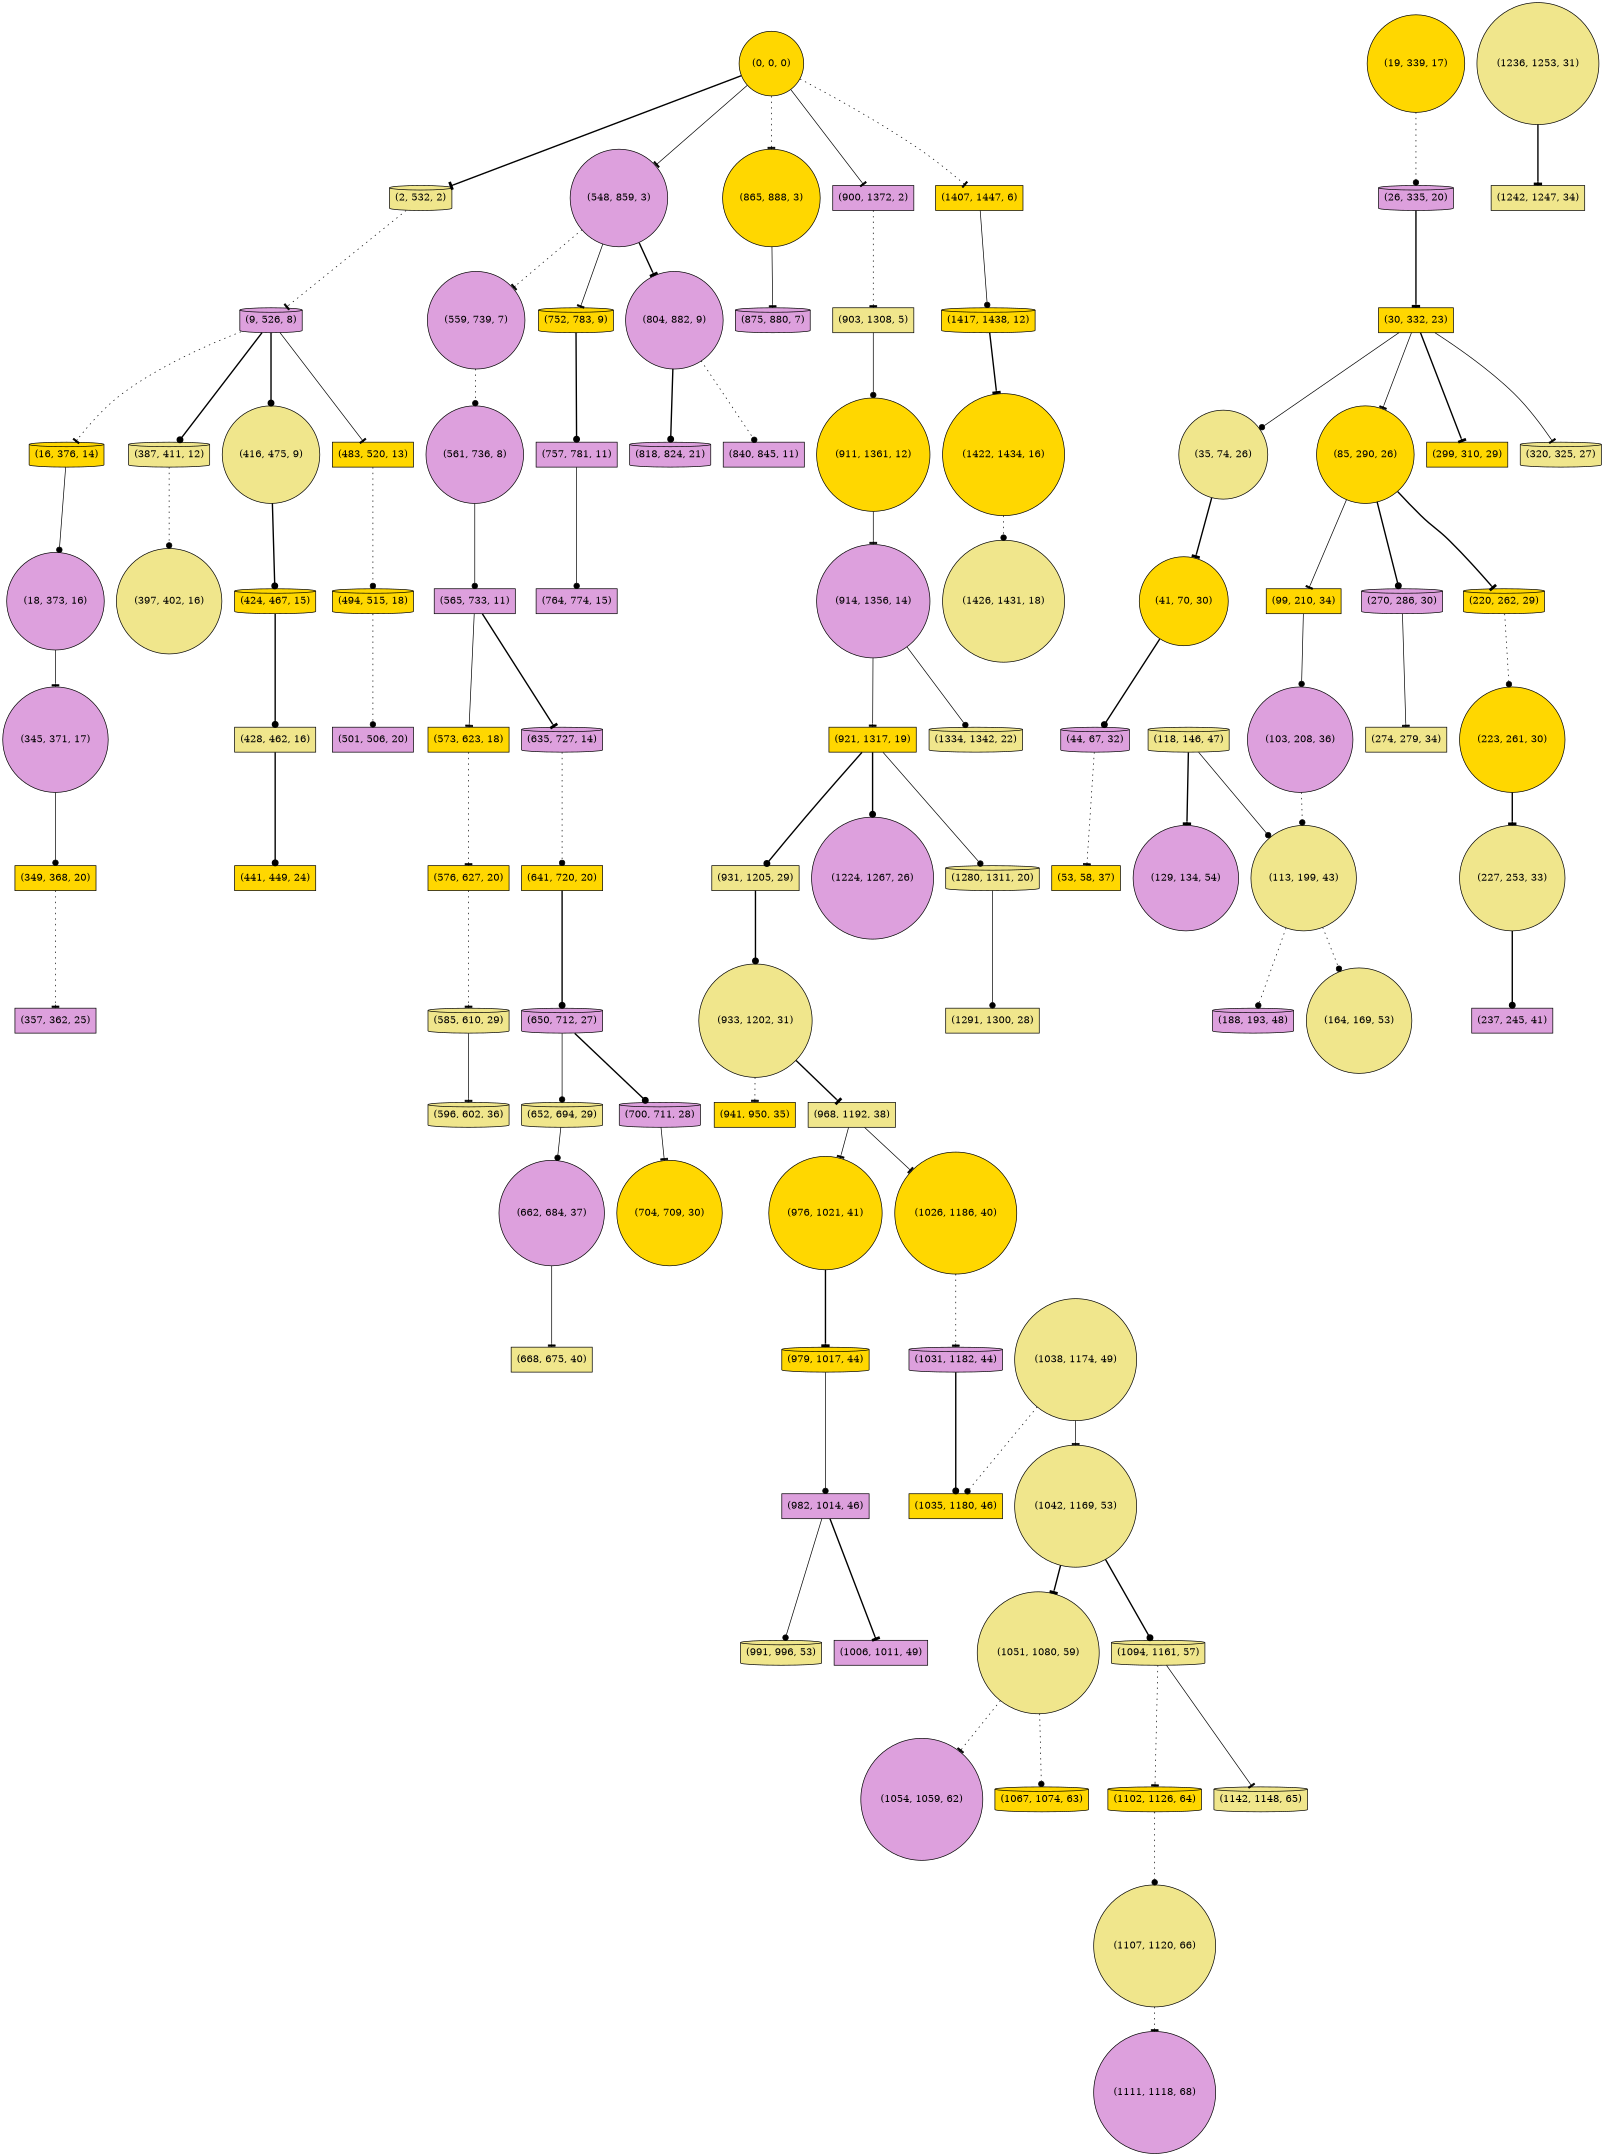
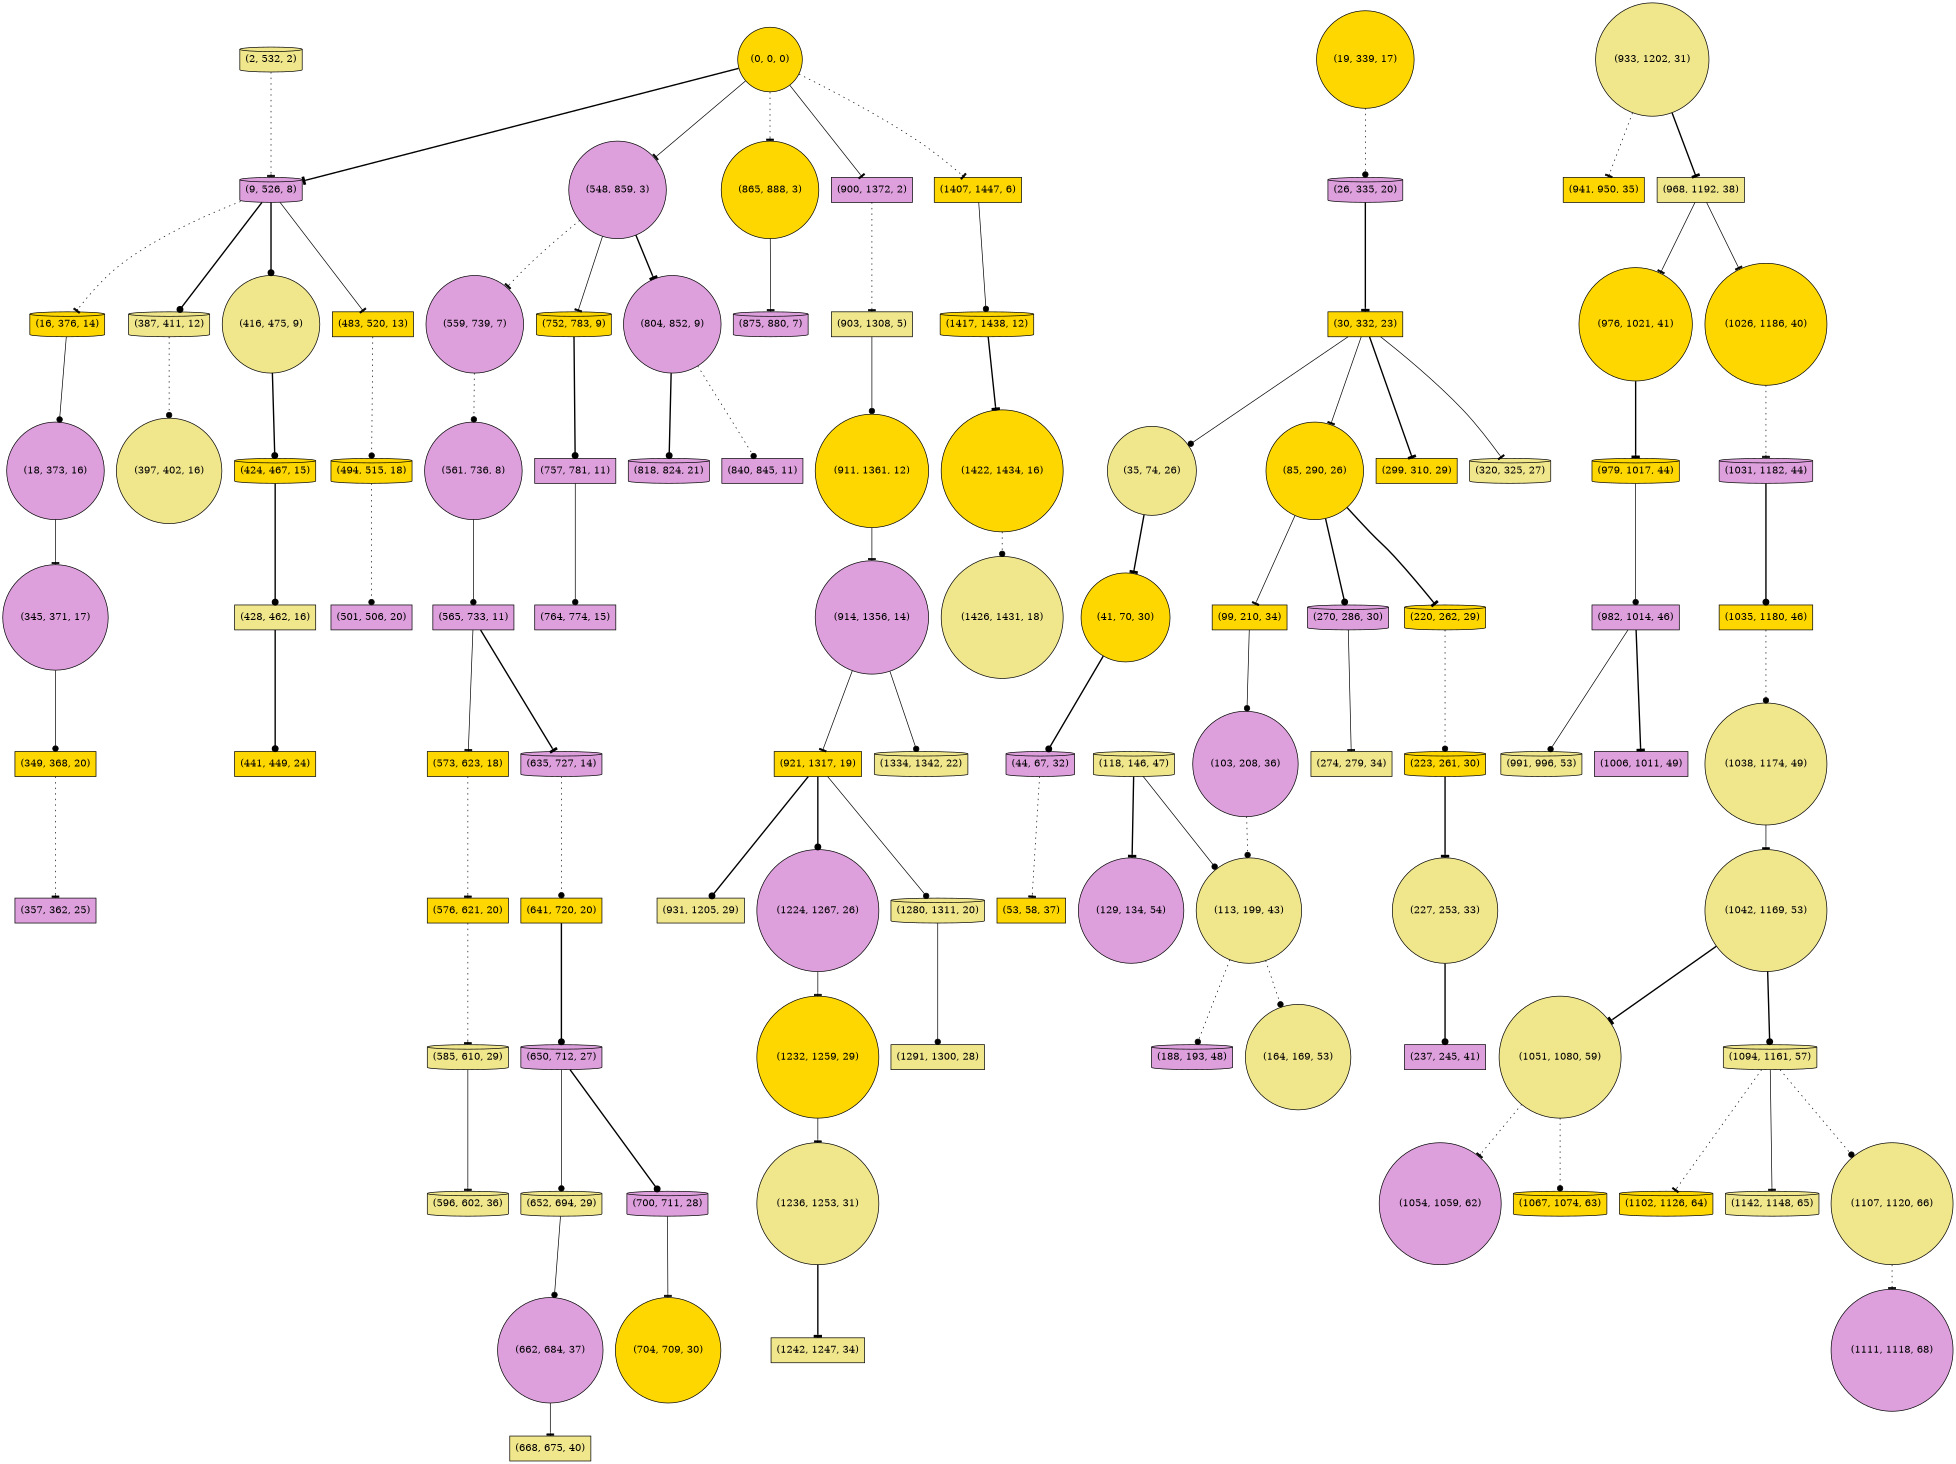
(597, 130) -> (522, 124)
(674, 320) -> (672, 324)
(1512, 740) -> (1445, 764)
(469, 878) -> (468, 911)
(755, 924) -> none
none -> (818, 1057)
(1003, 1448) -> (1766, 664)
(1155, 1846) -> (1815, 1111)
